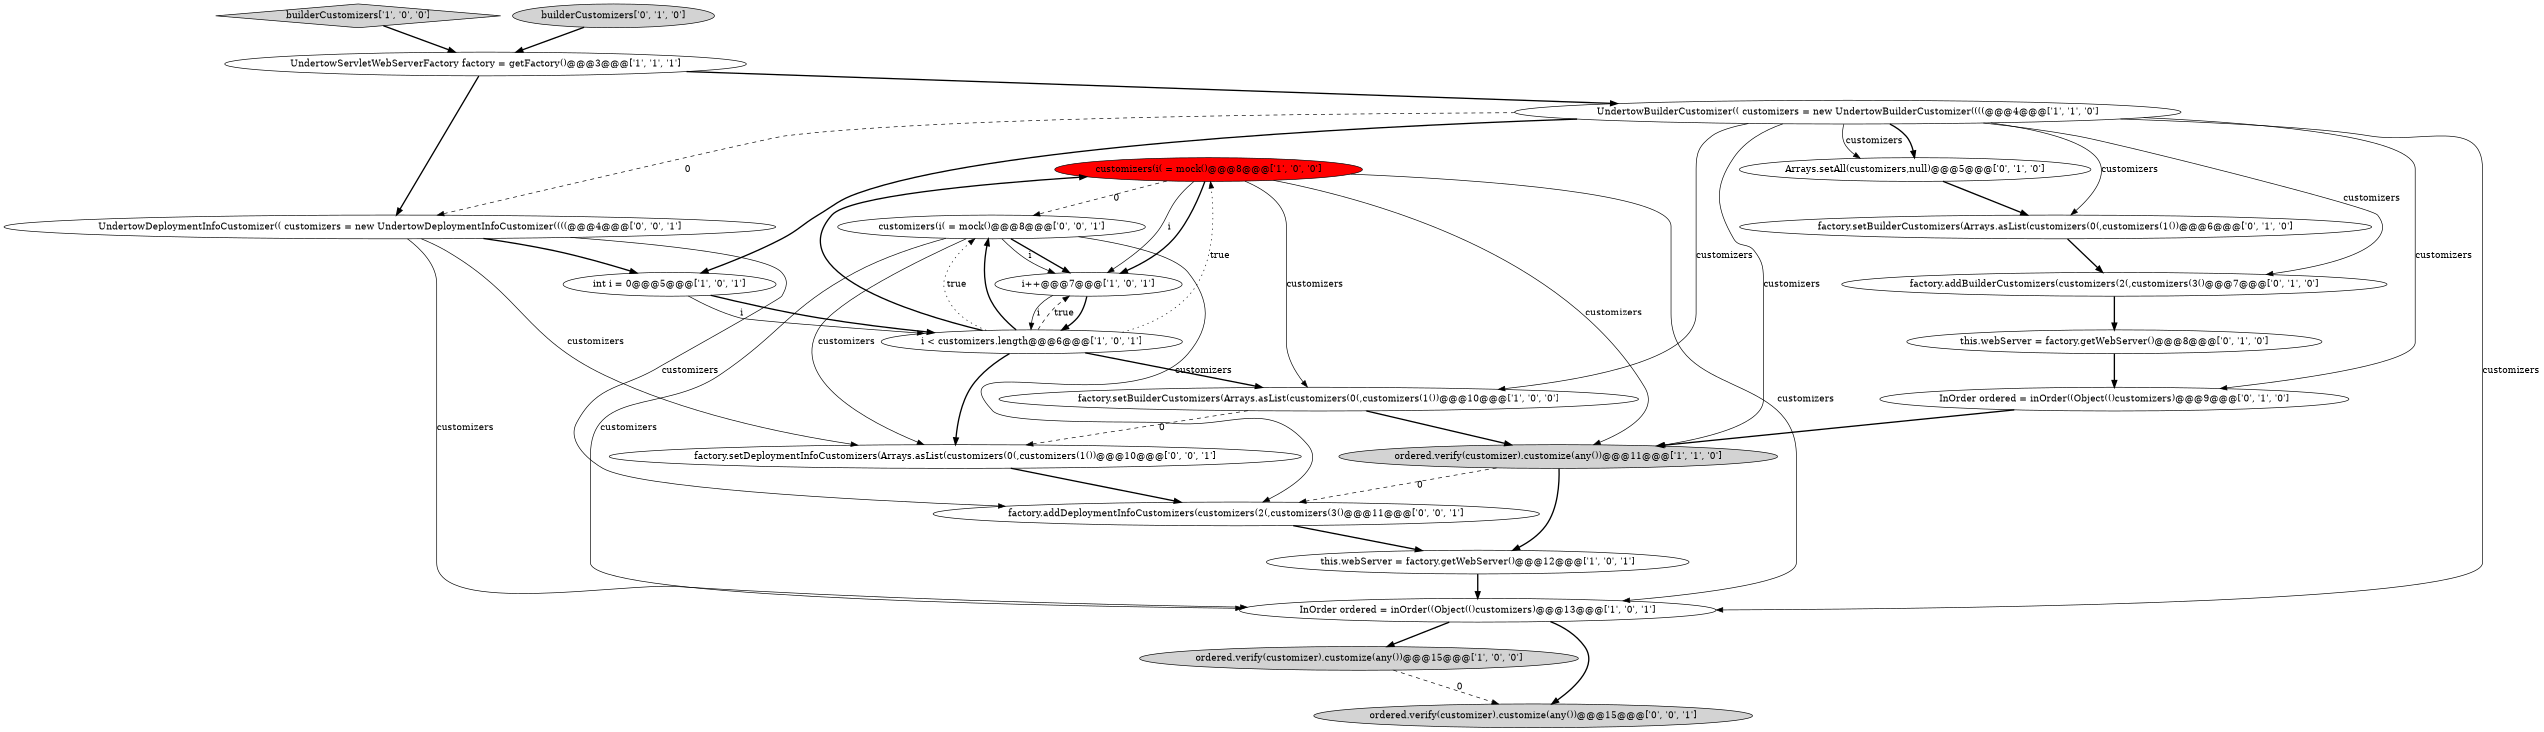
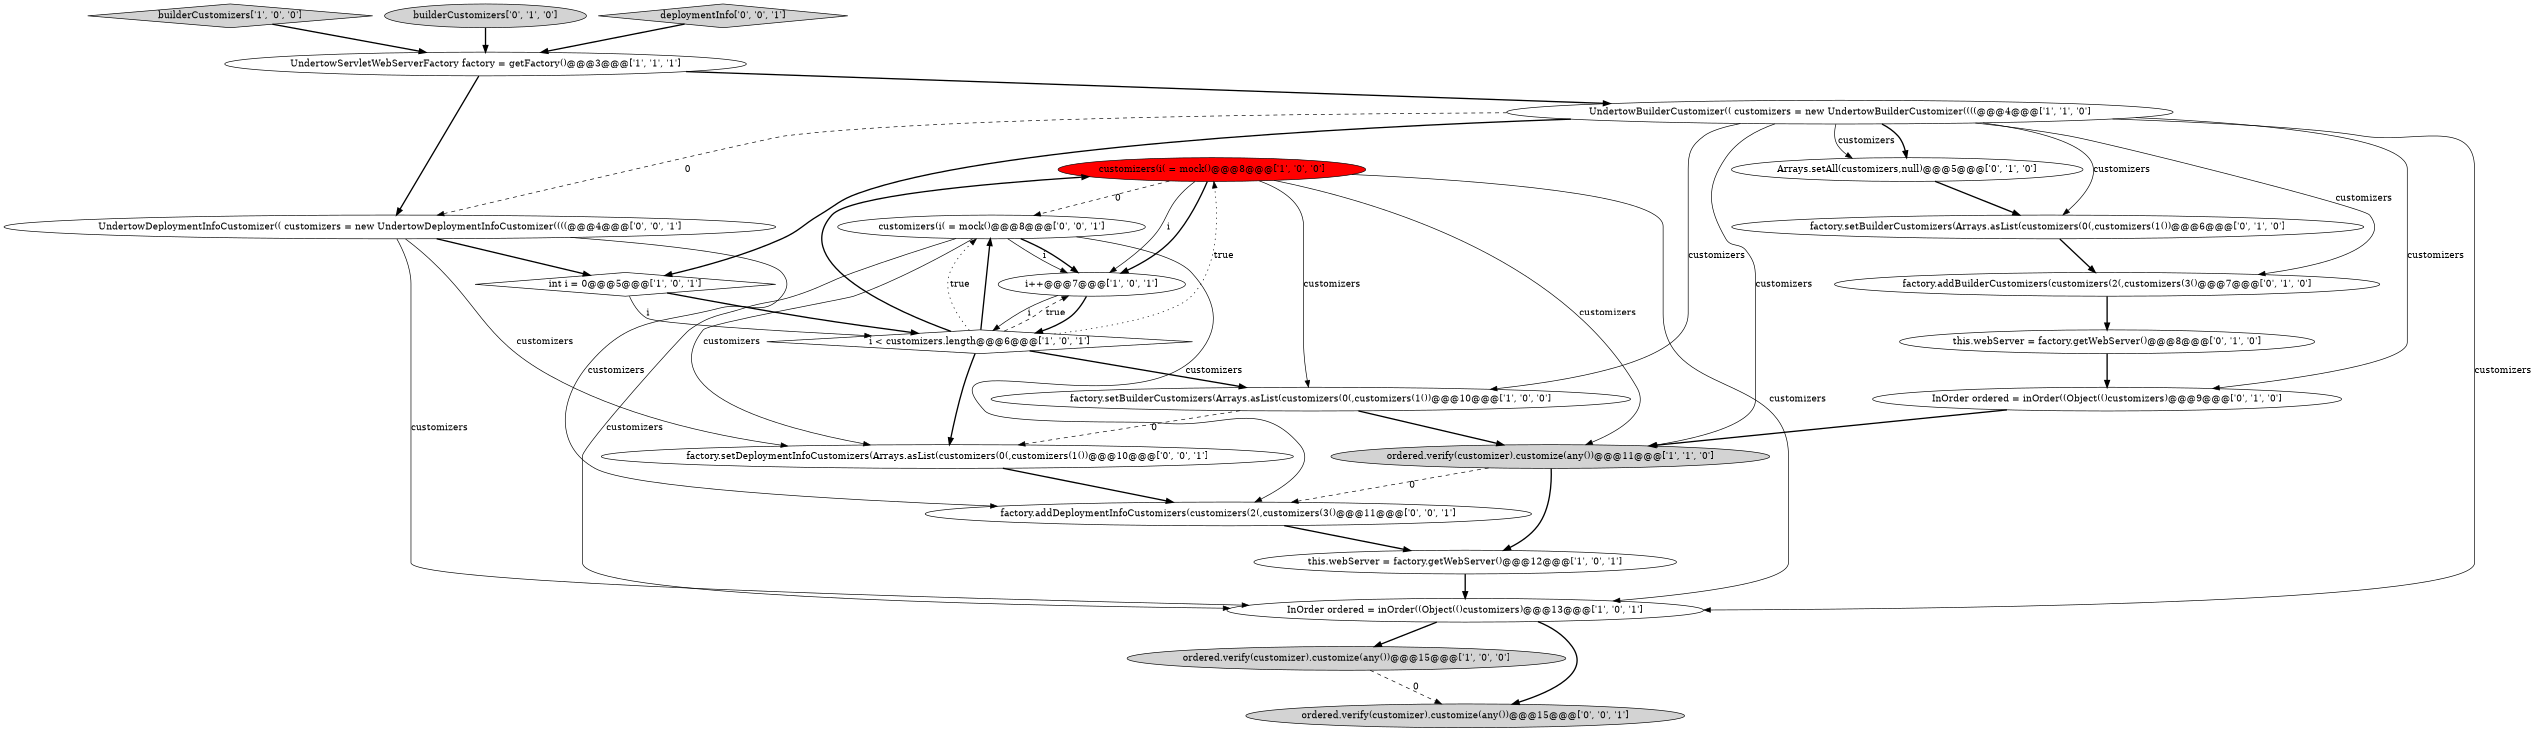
none -> (723, 16)
(670, 284) -> (625, 284)
(1032, 342) -> (980, 342)
